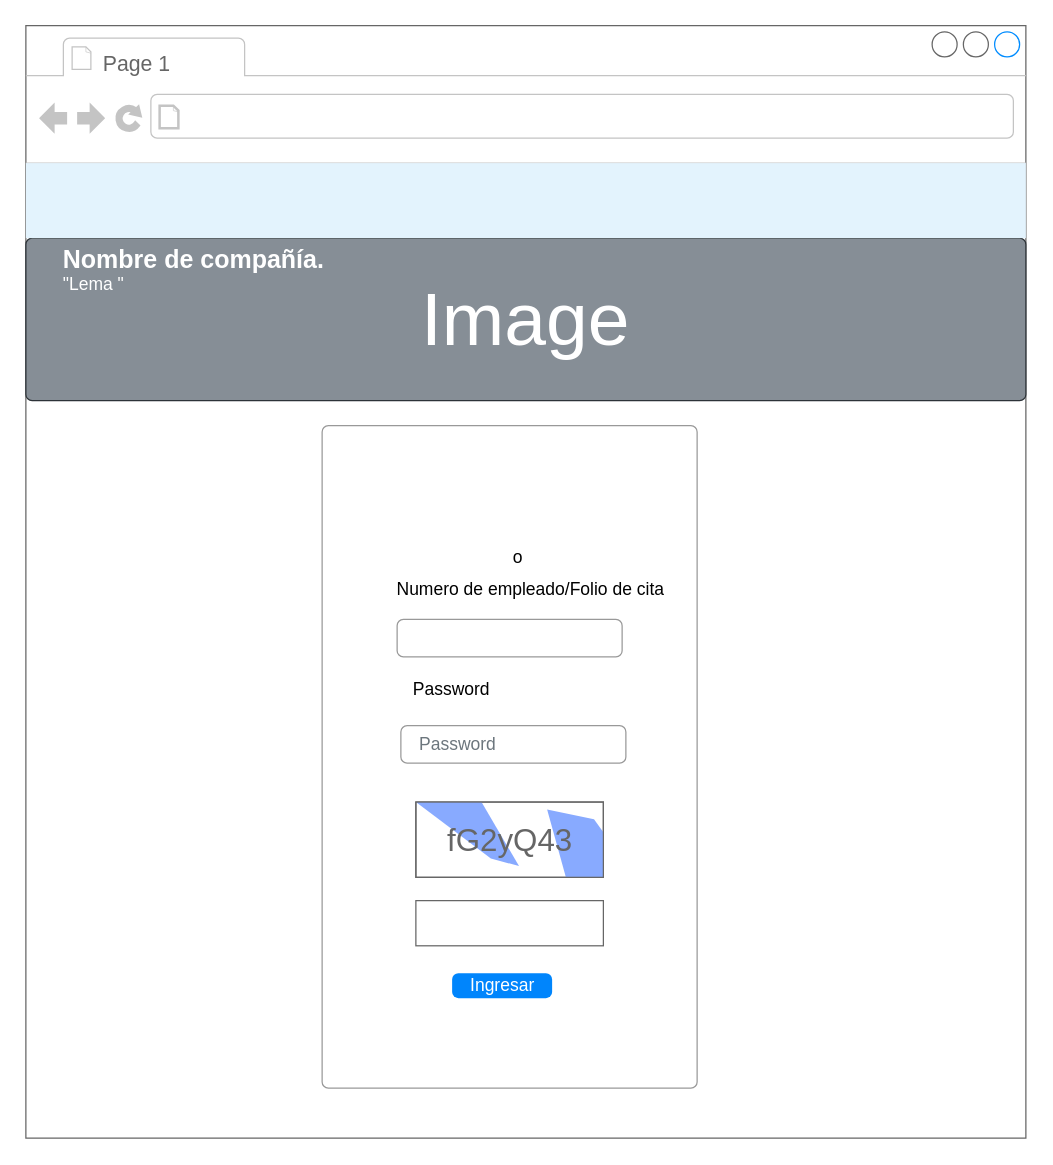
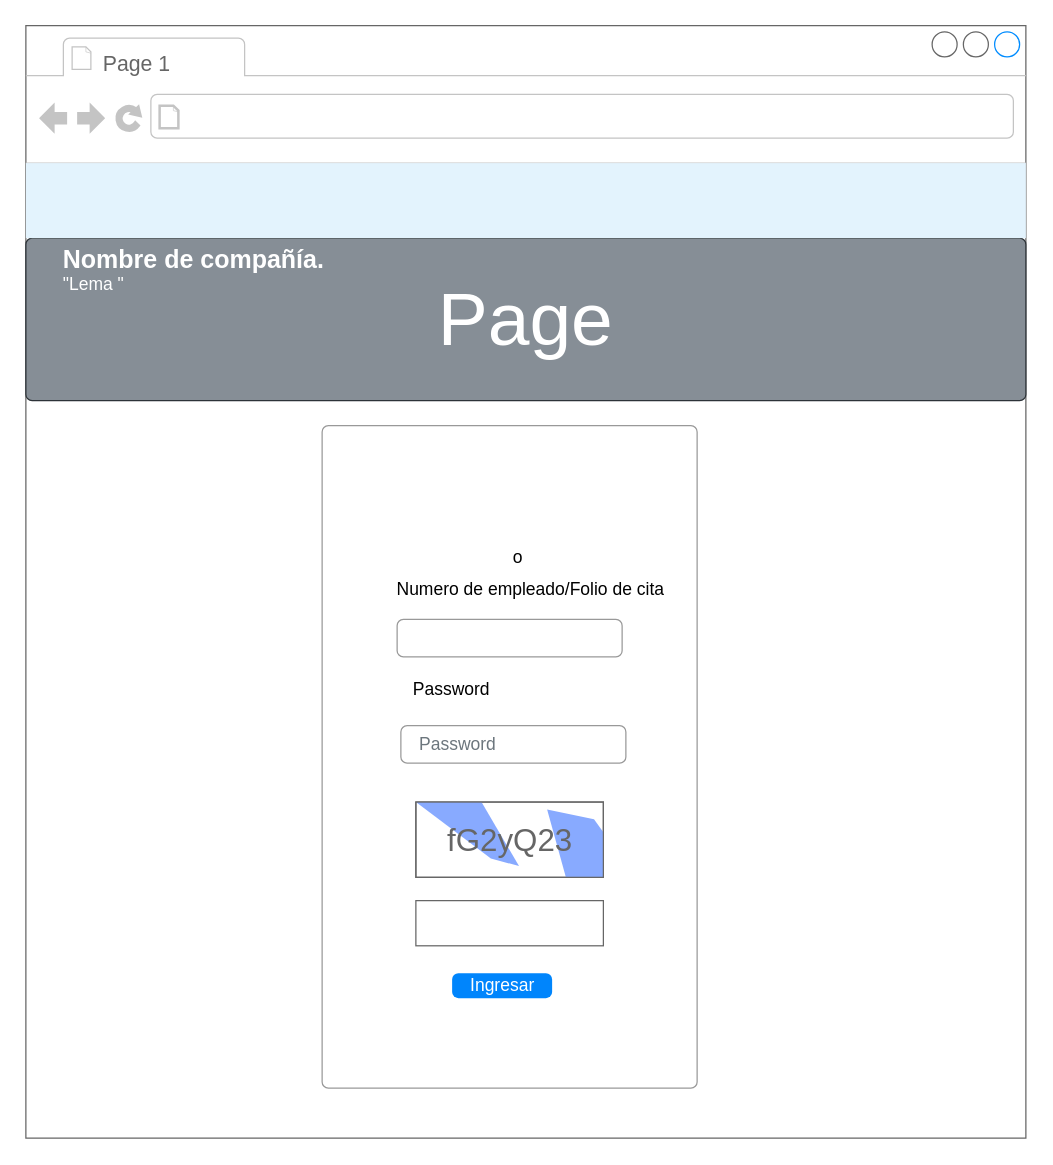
(526, 319) -> (526, 319)
(510, 839) -> (510, 839)
